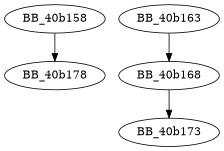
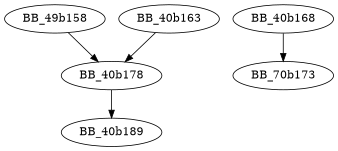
(55, 19) -> (55, 19)
(169, 43) -> (143, 44)
none -> (112, 132)
(169, 132) -> (283, 76)
